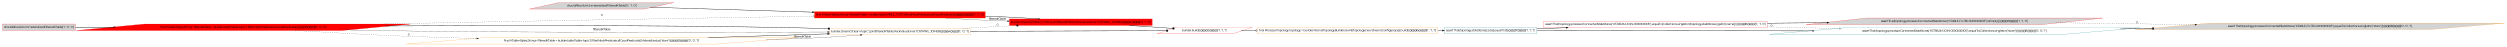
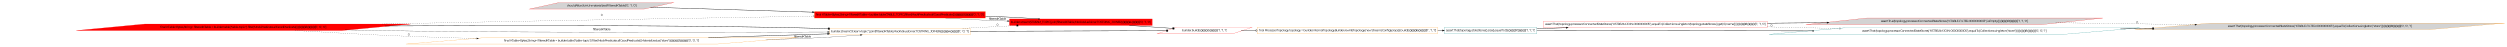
(39, 27) -> none
